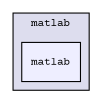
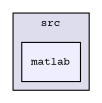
(51, 23) -> (51, 23)
